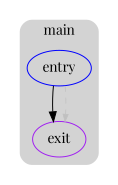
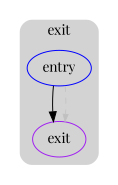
(59, 31) -> (59, 31)
